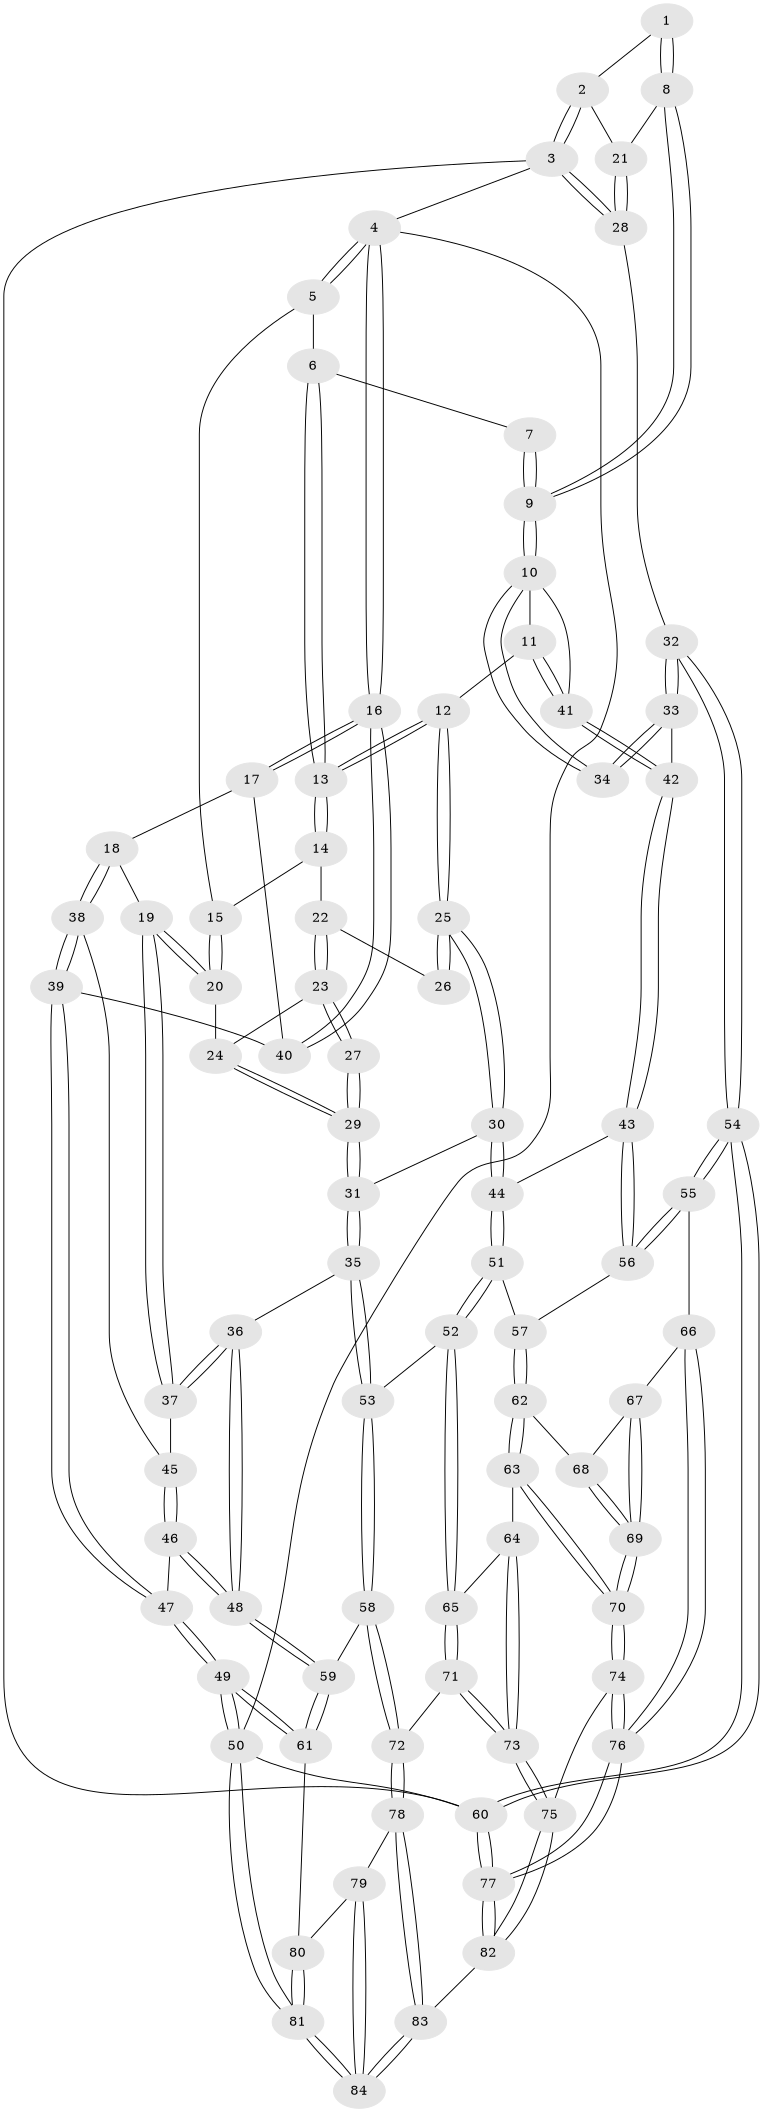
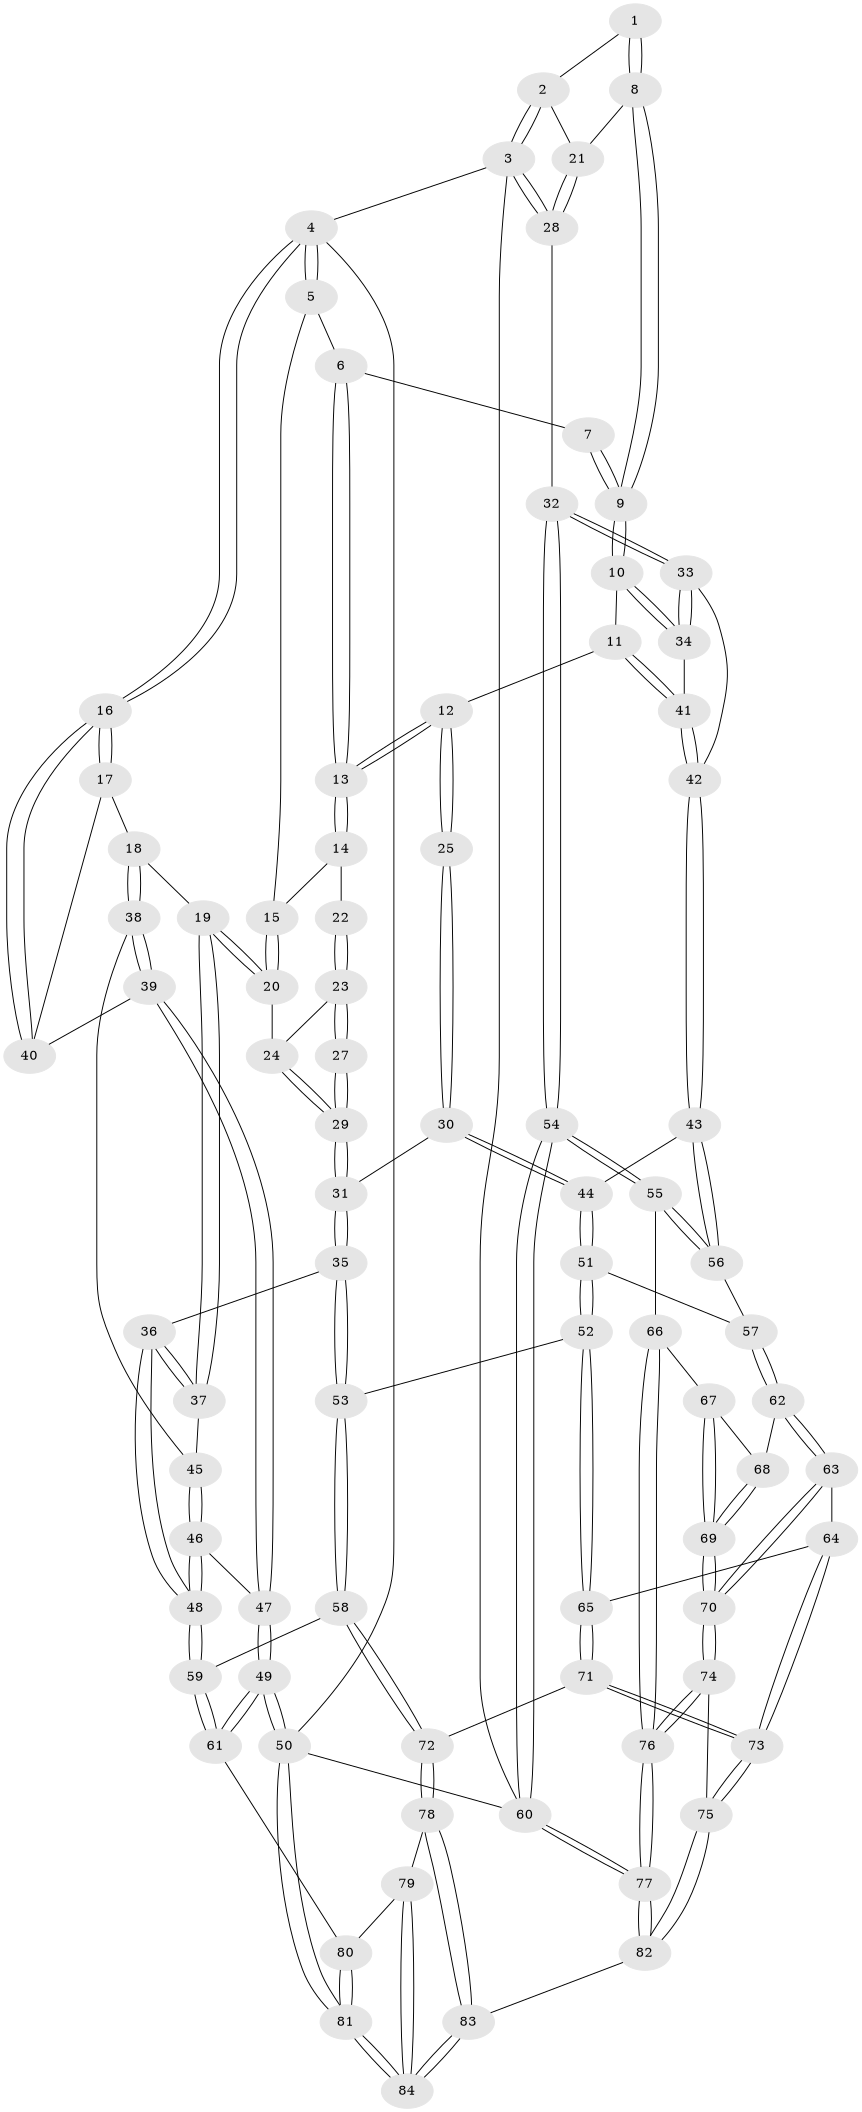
(568, 638) -> (684, 677)
(444, 987) -> none
